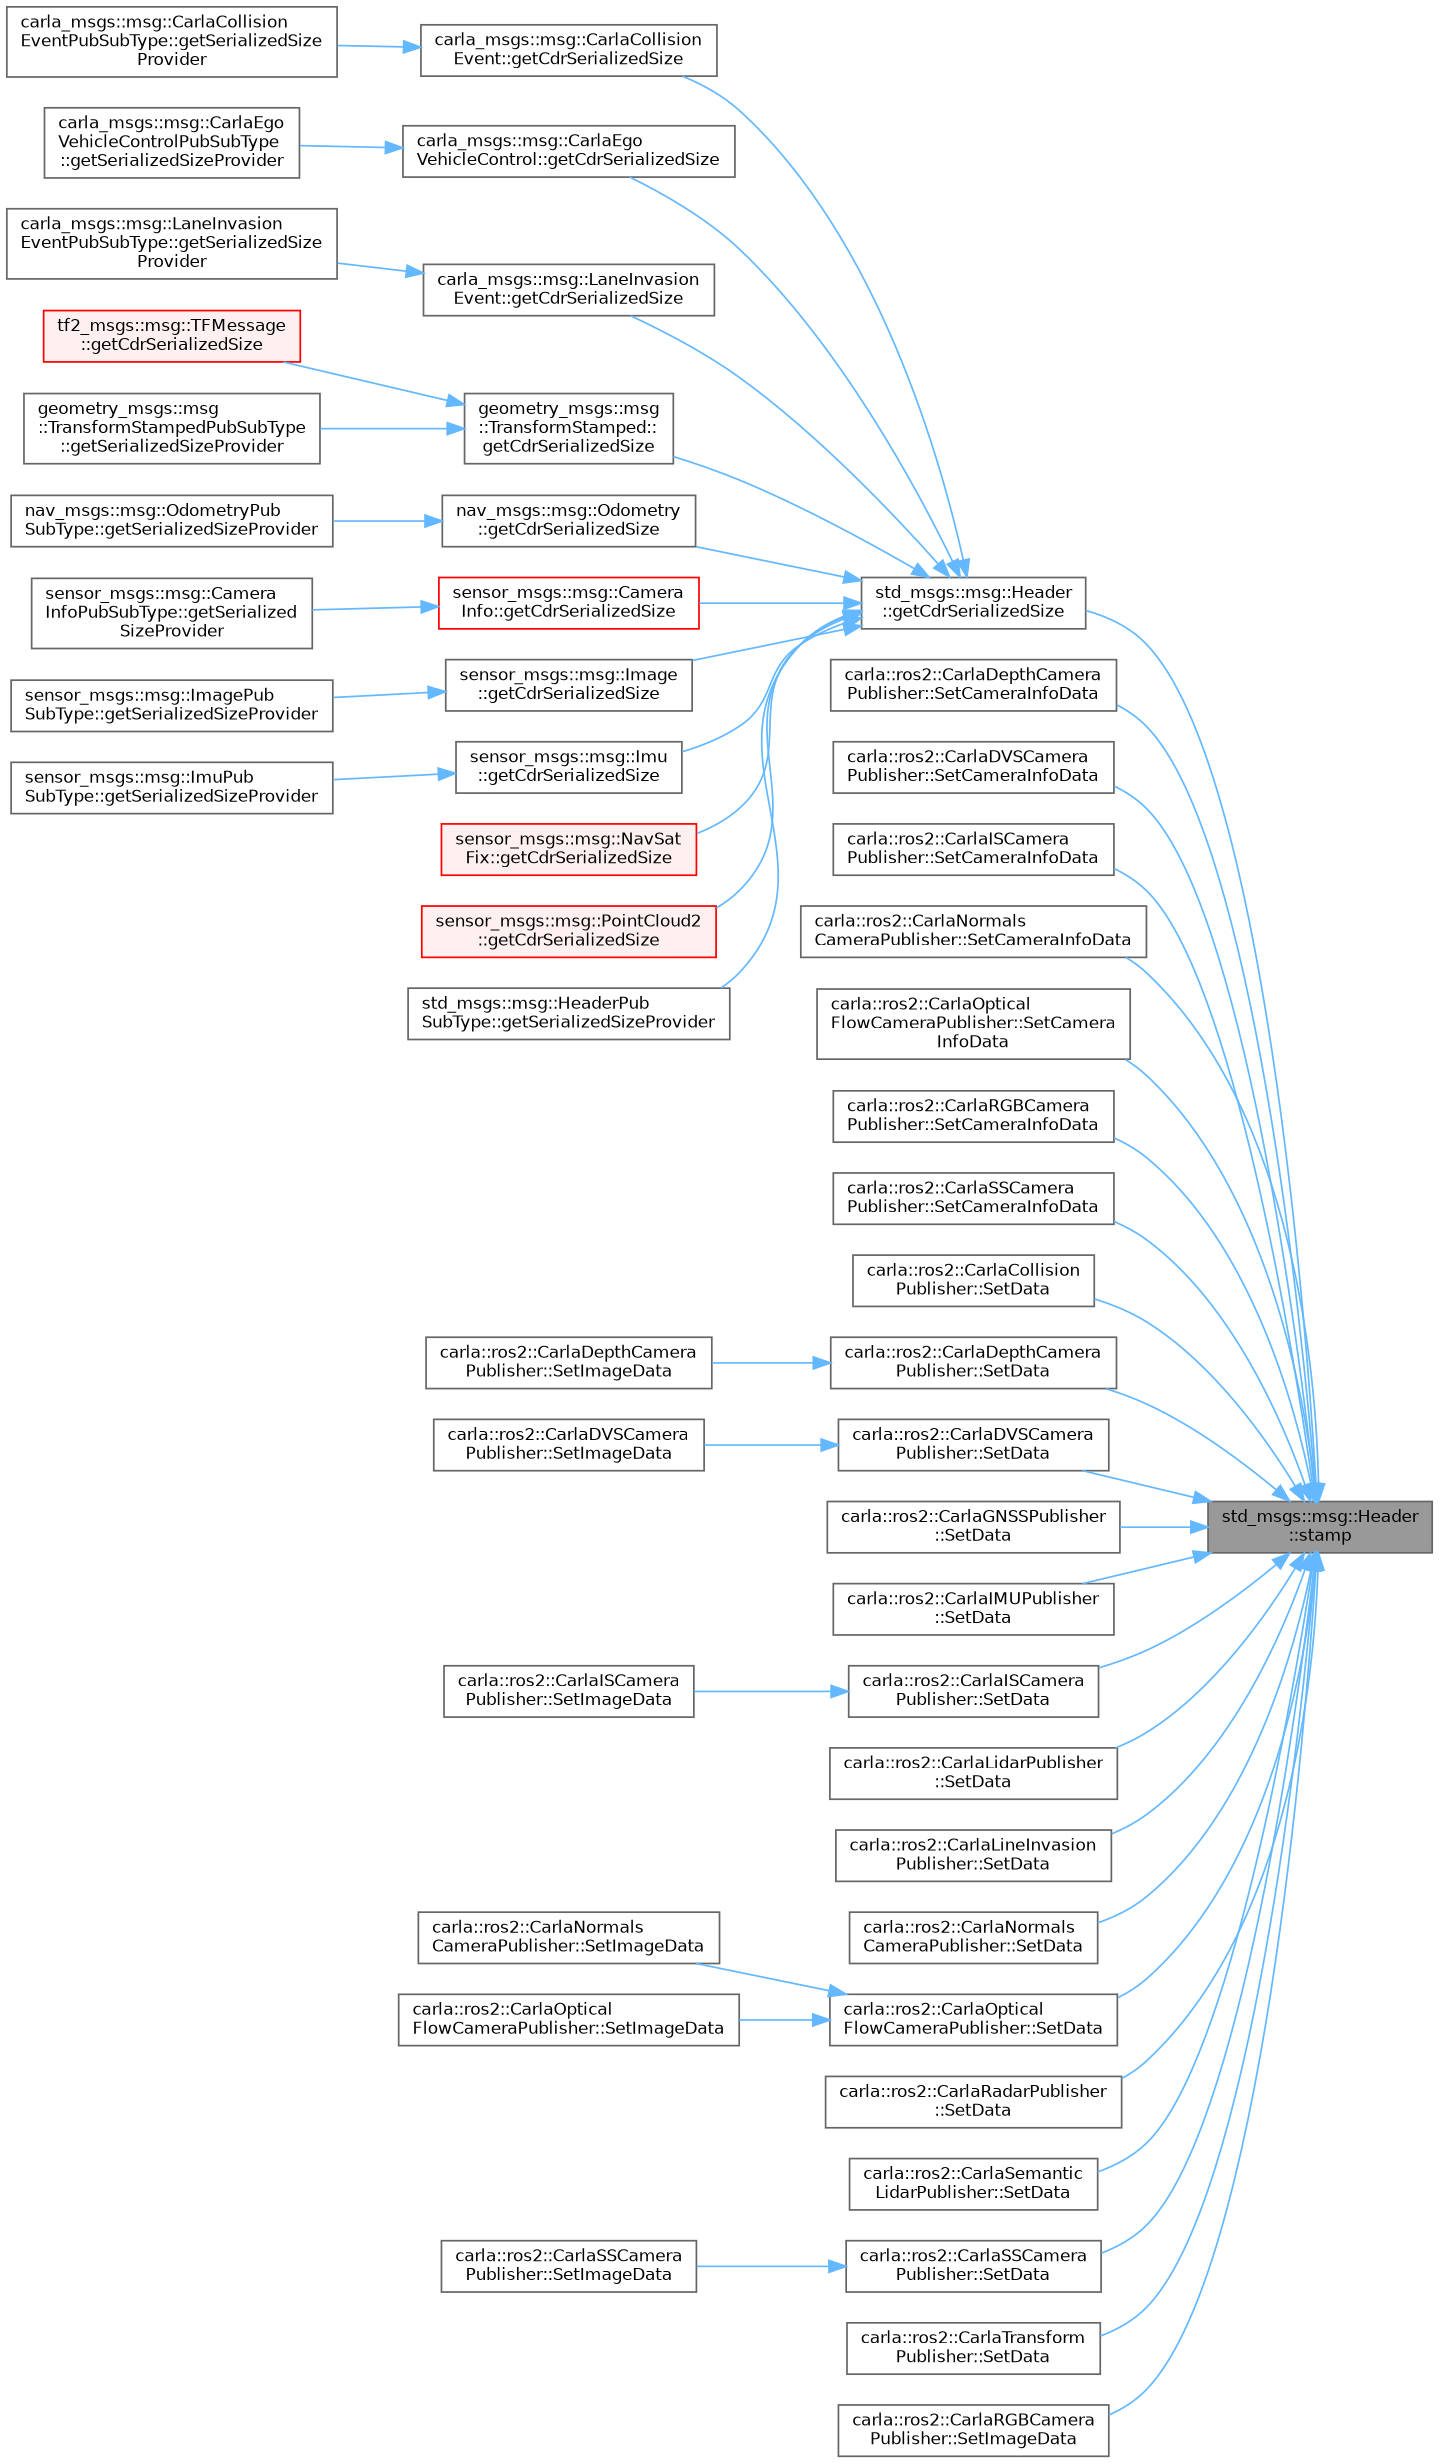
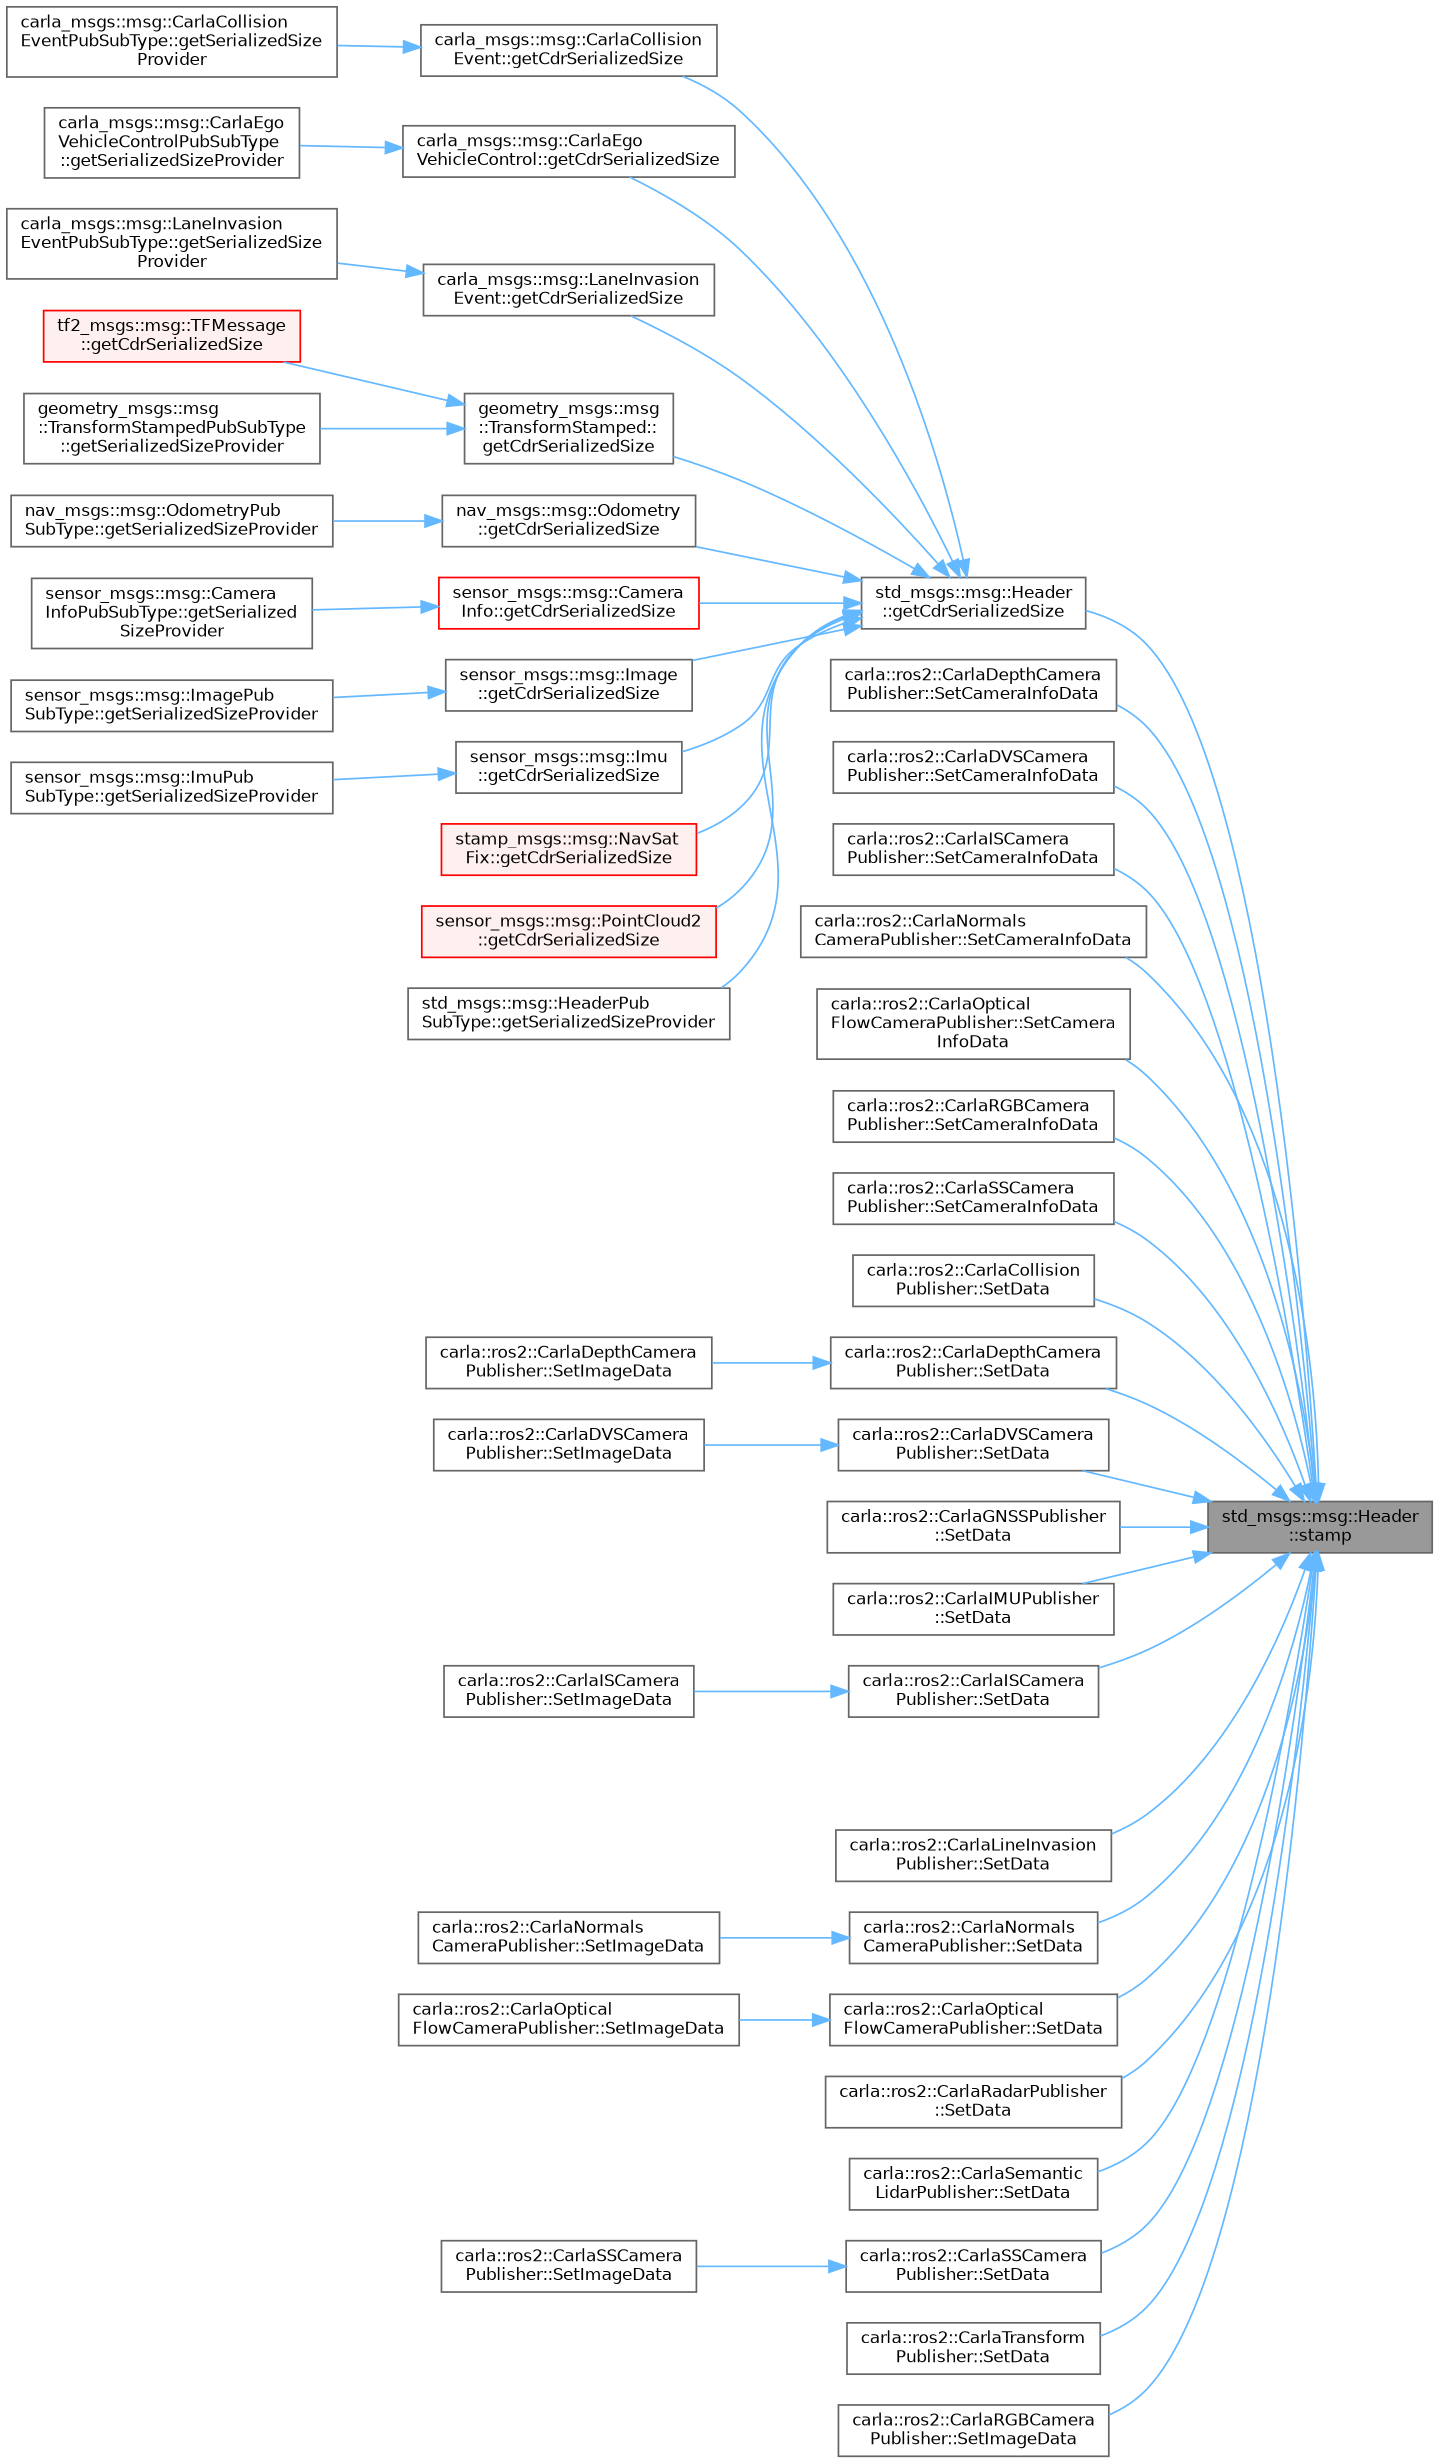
(569, 850) -> (569, 850)
(974, 1774) -> none
(763, 1977) -> (776, 1938)
